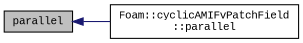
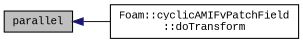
(204, 22) -> (204, 22)
